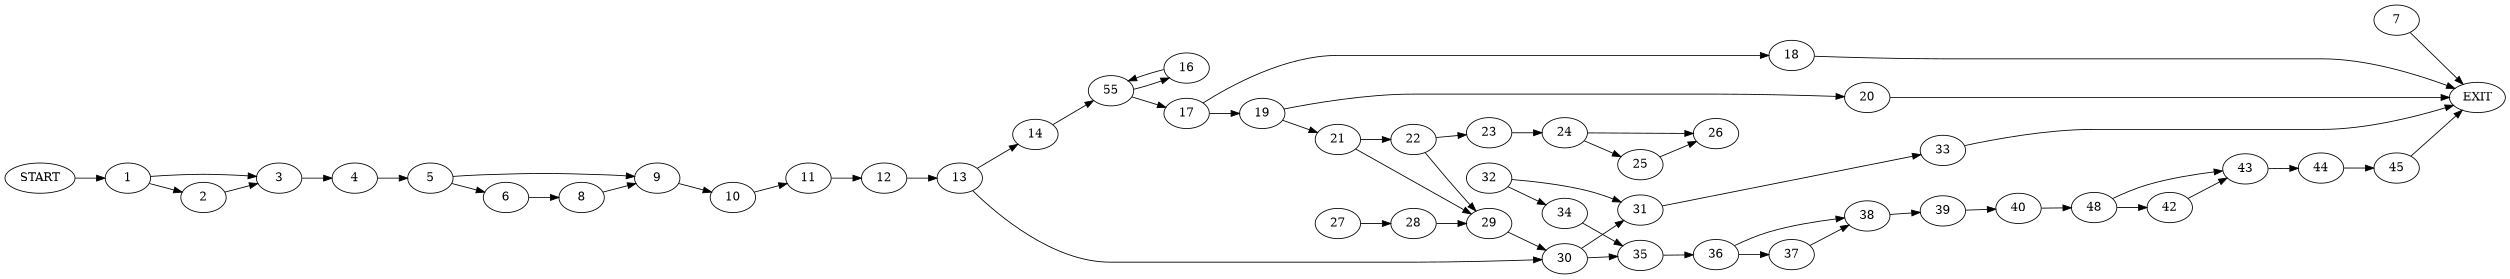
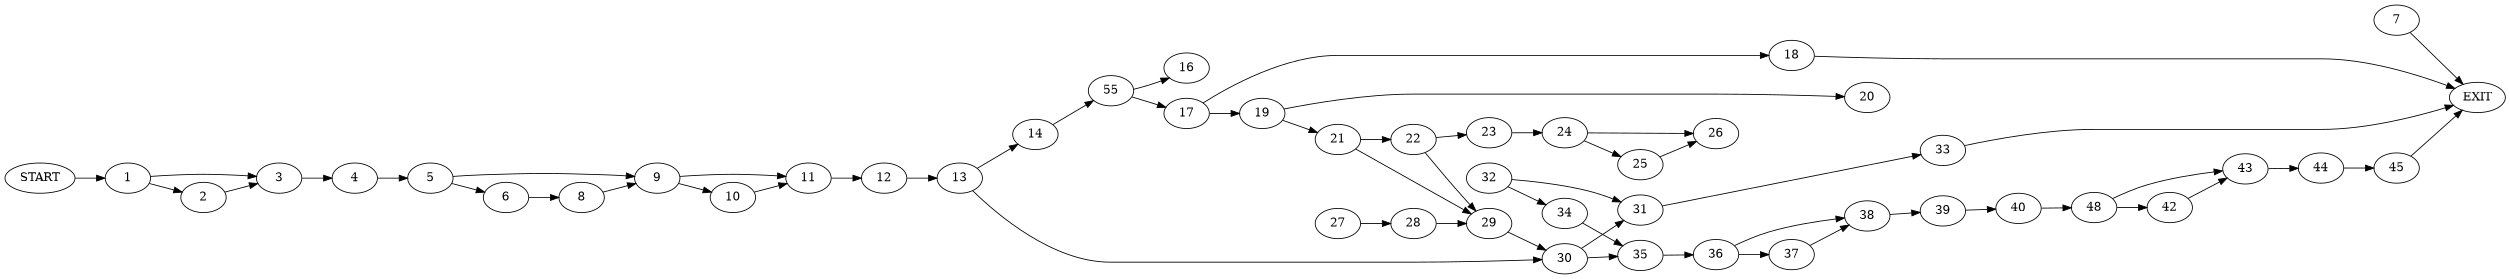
(1150, 73) -> none
(2166, 97) -> none
none -> (729, 174)
